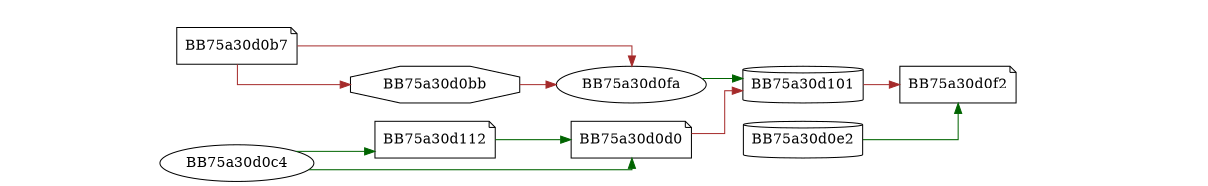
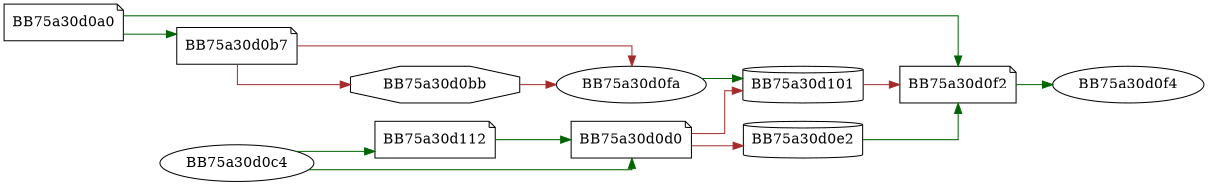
none -> (64, 22)
none -> (1128, 85)
none -> (712, 146)
